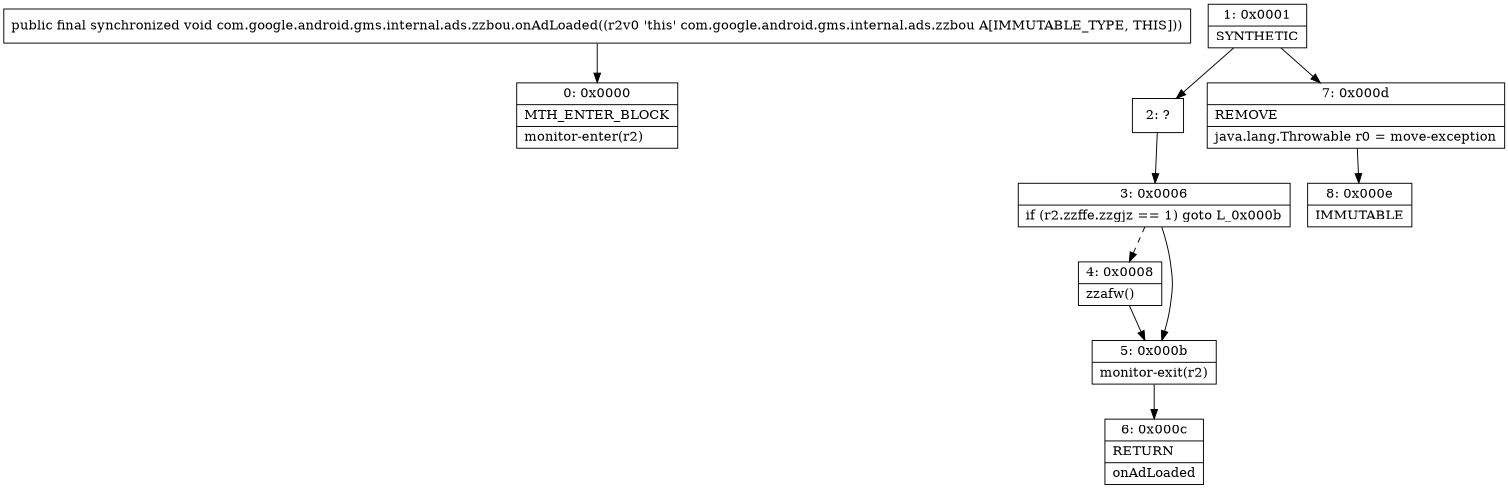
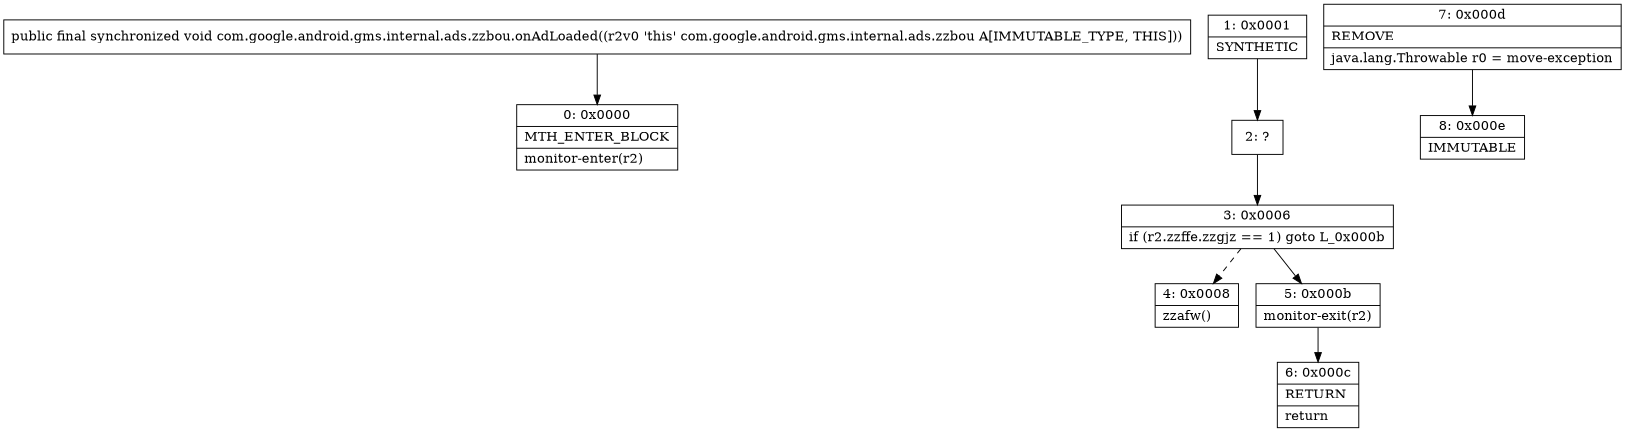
(1297, 62) -> none
(1135, 319) -> none
(1154, 473) -> (1307, 416)
